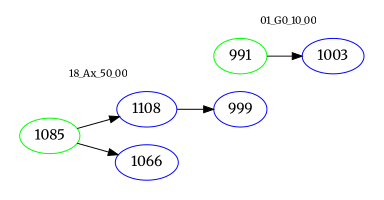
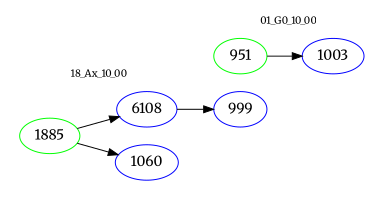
(240, 56) -> (240, 56)
(99, 74) -> (99, 74)
(147, 109) -> (147, 109)
(50, 136) -> (50, 136)
(147, 162) -> (147, 162)
